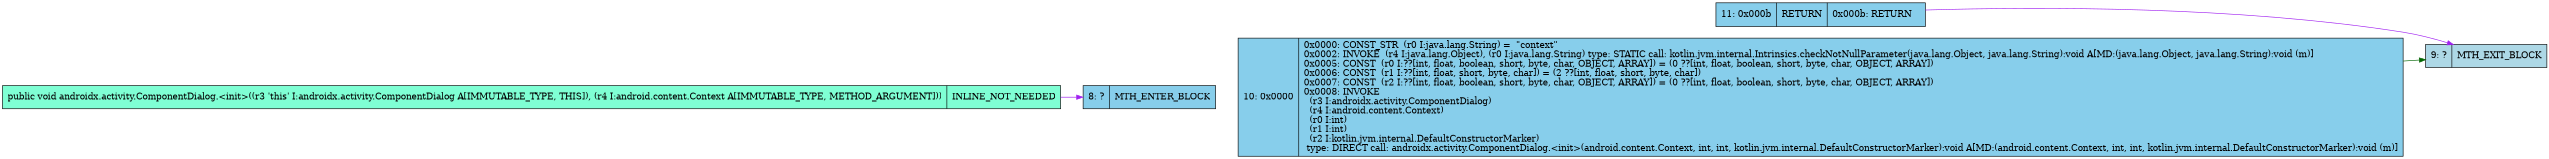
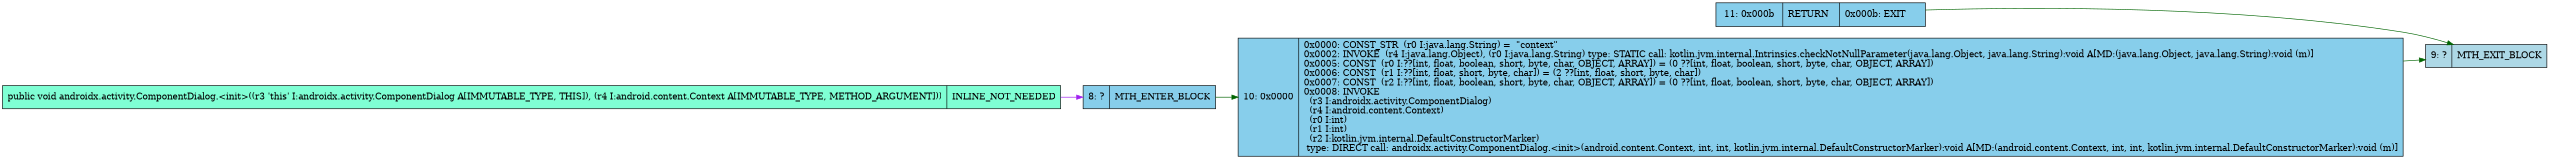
(2188, 12) -> (2188, 12)
(1876, 14) -> (1879, 14)
none -> (1224, 97)
